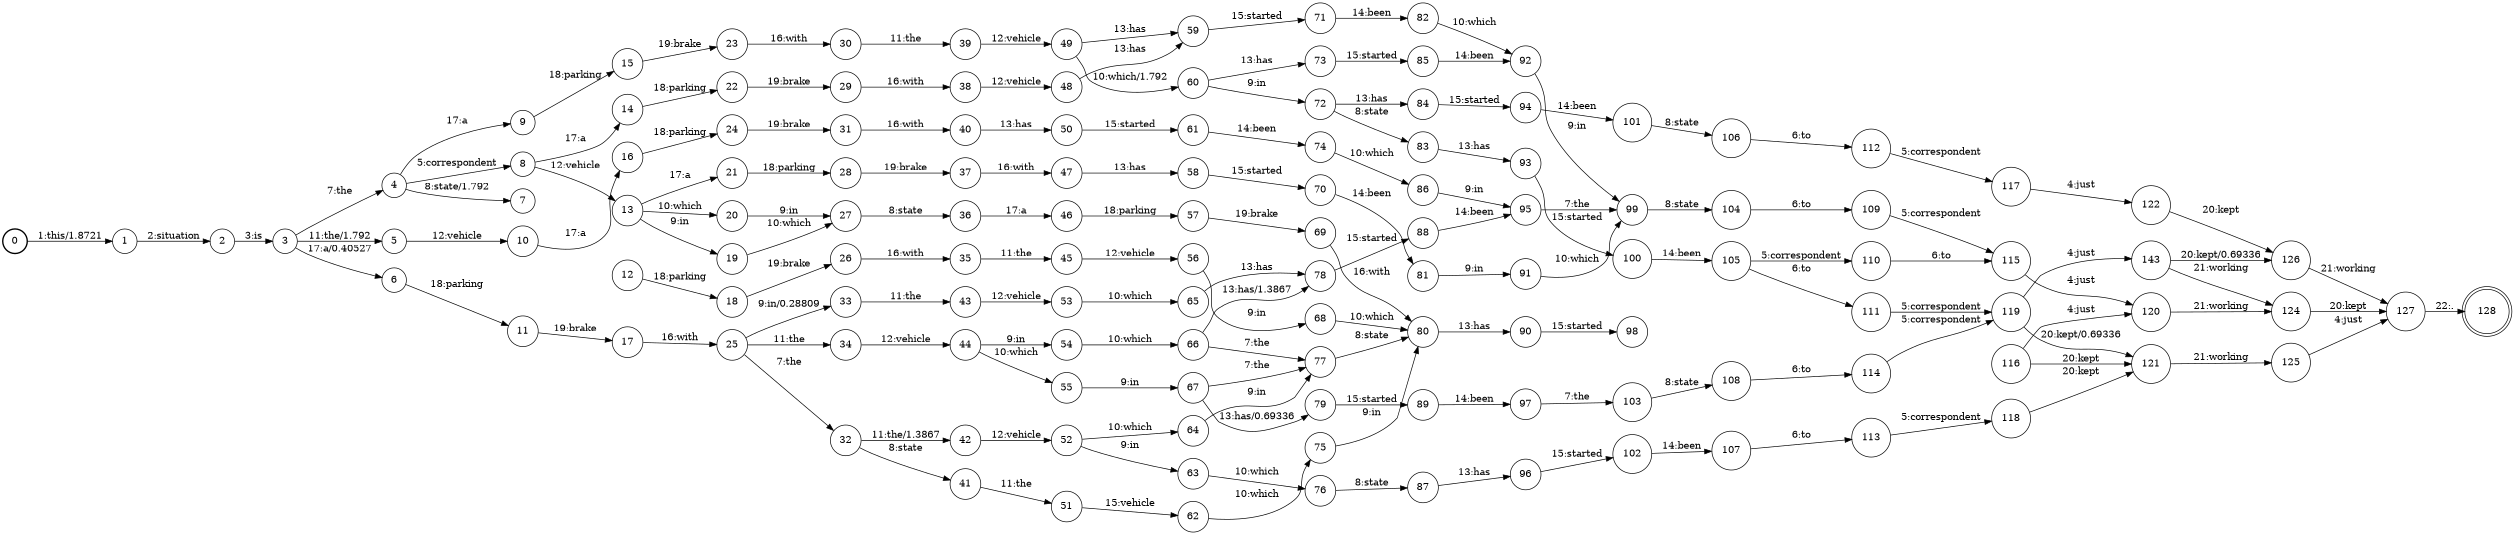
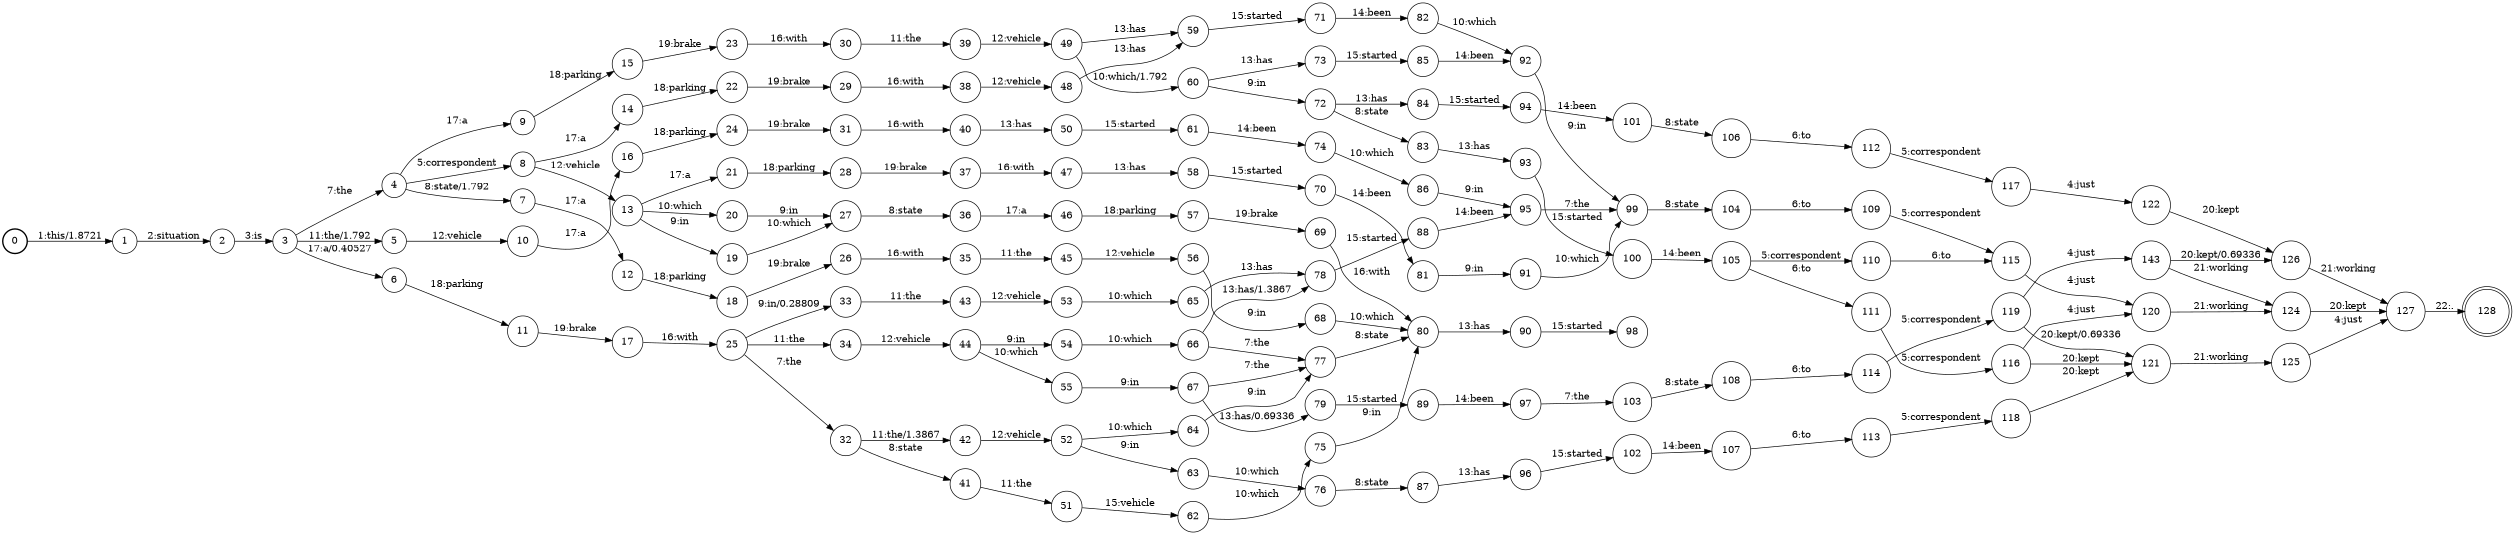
none -> (586, 217)
(1938, 312) -> (1923, 372)
